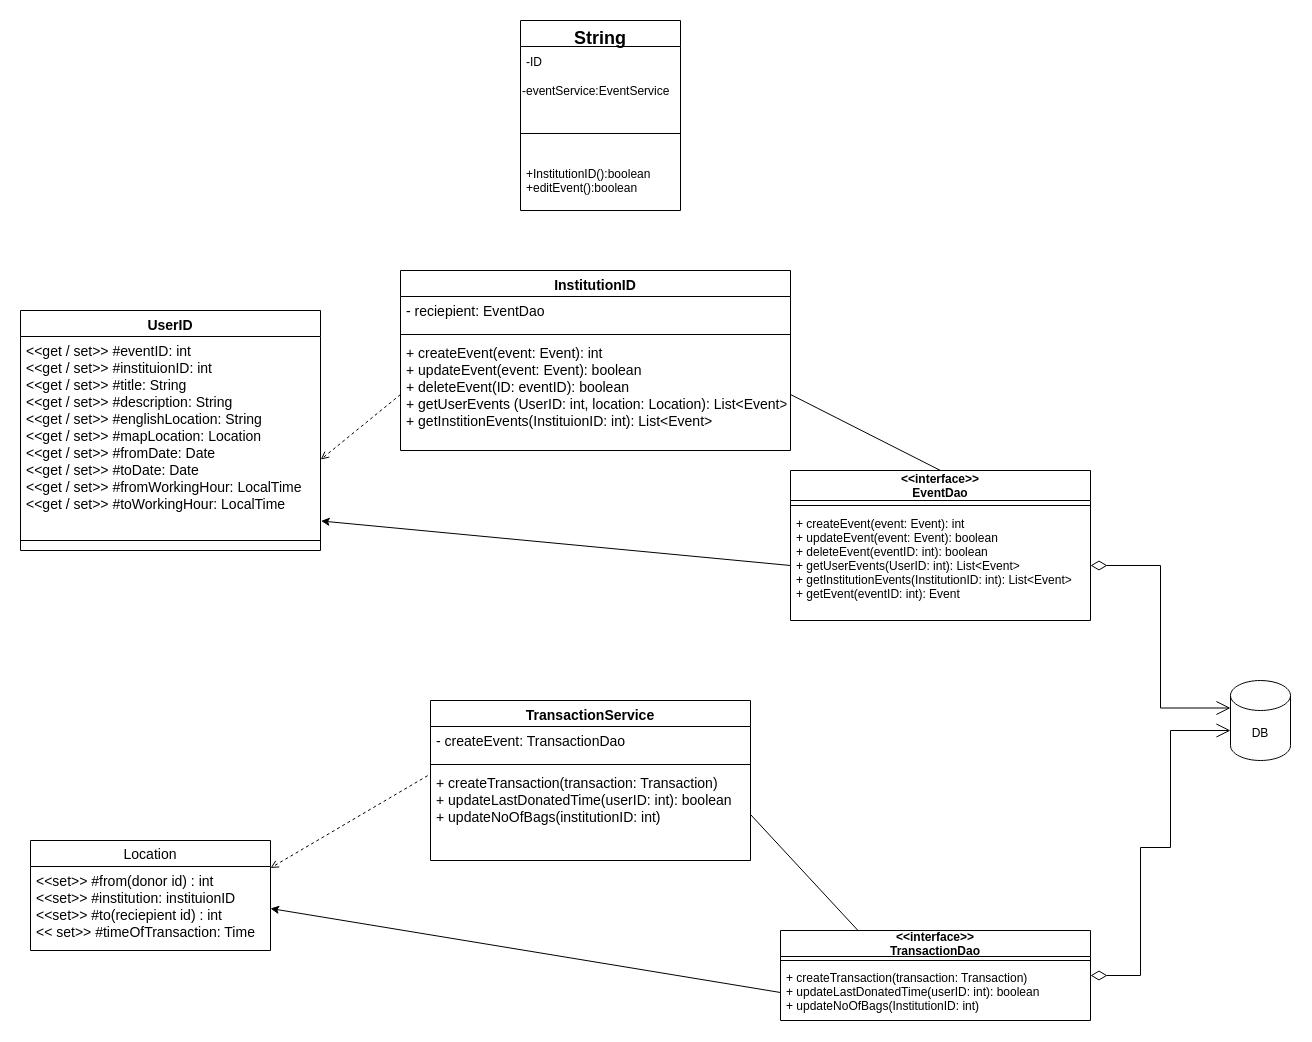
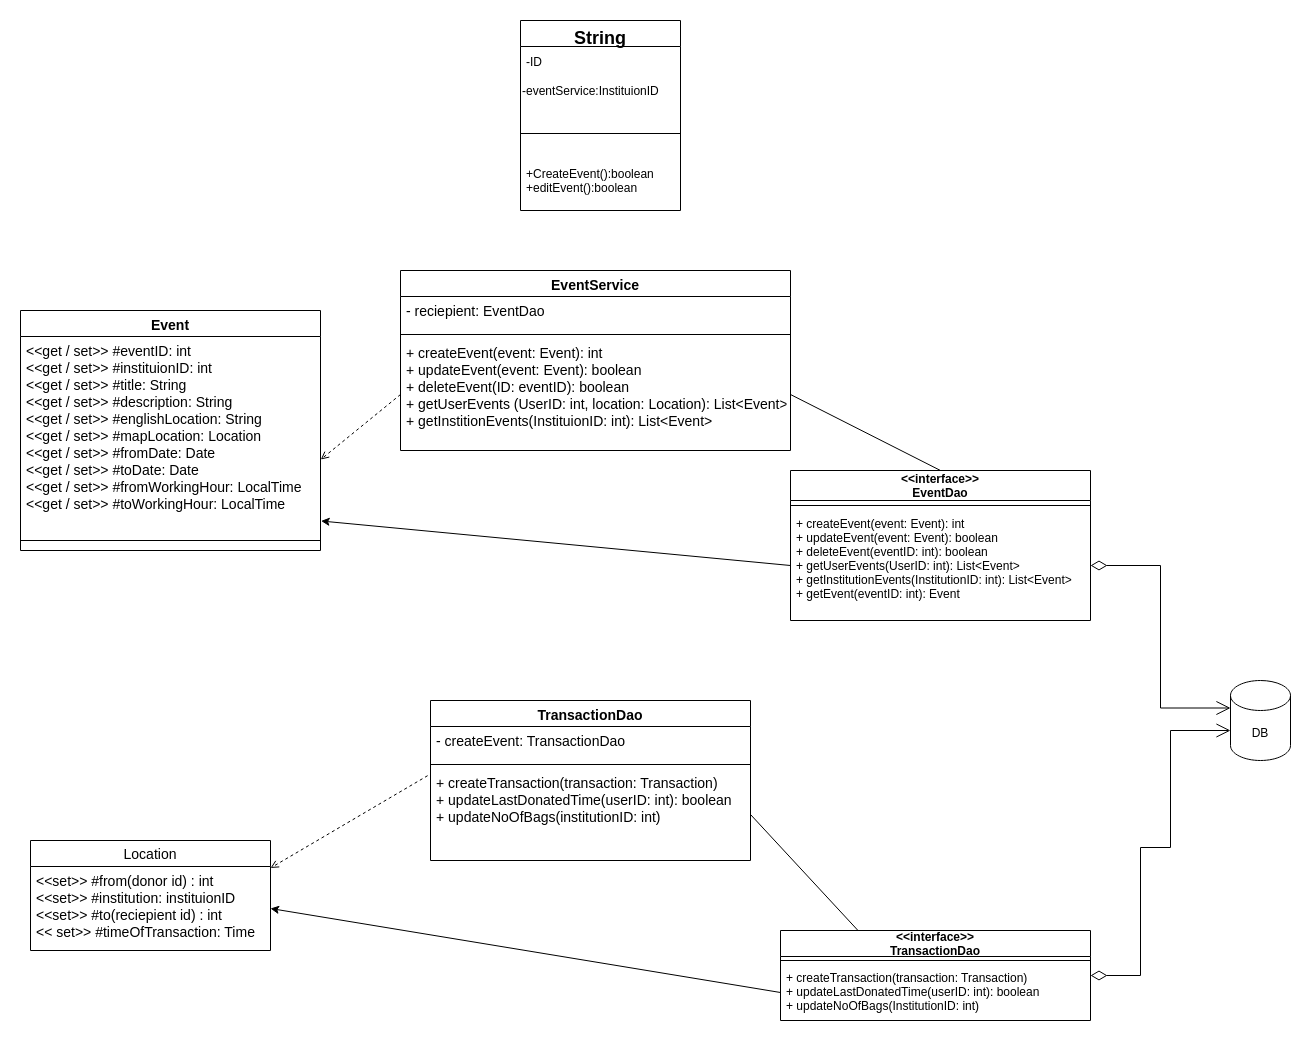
(602, 92) -> (602, 92)
(600, 174) -> (597, 174)
(595, 285) -> (595, 285)
(170, 325) -> (170, 325)
(590, 715) -> (590, 715)
